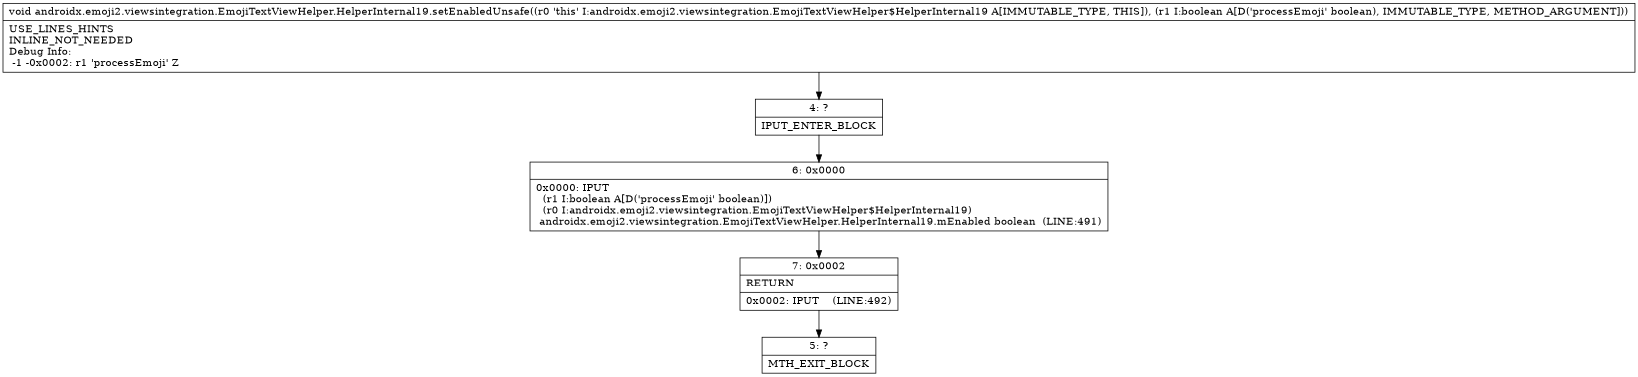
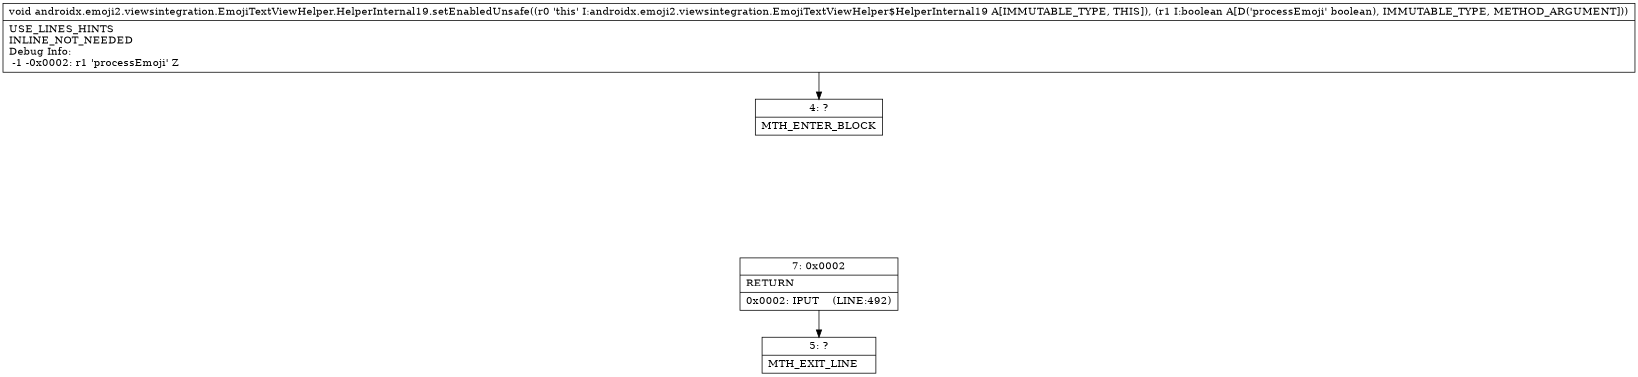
(819, 126) -> (819, 126)
(819, 197) -> none
(819, 364) -> (813, 364)
